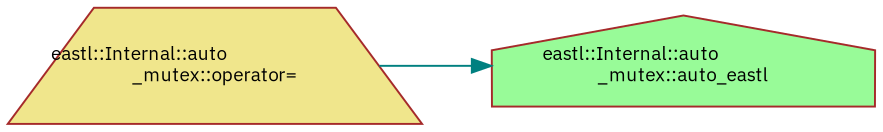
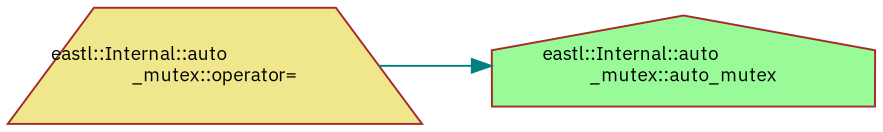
(683, 66) -> (683, 66)
